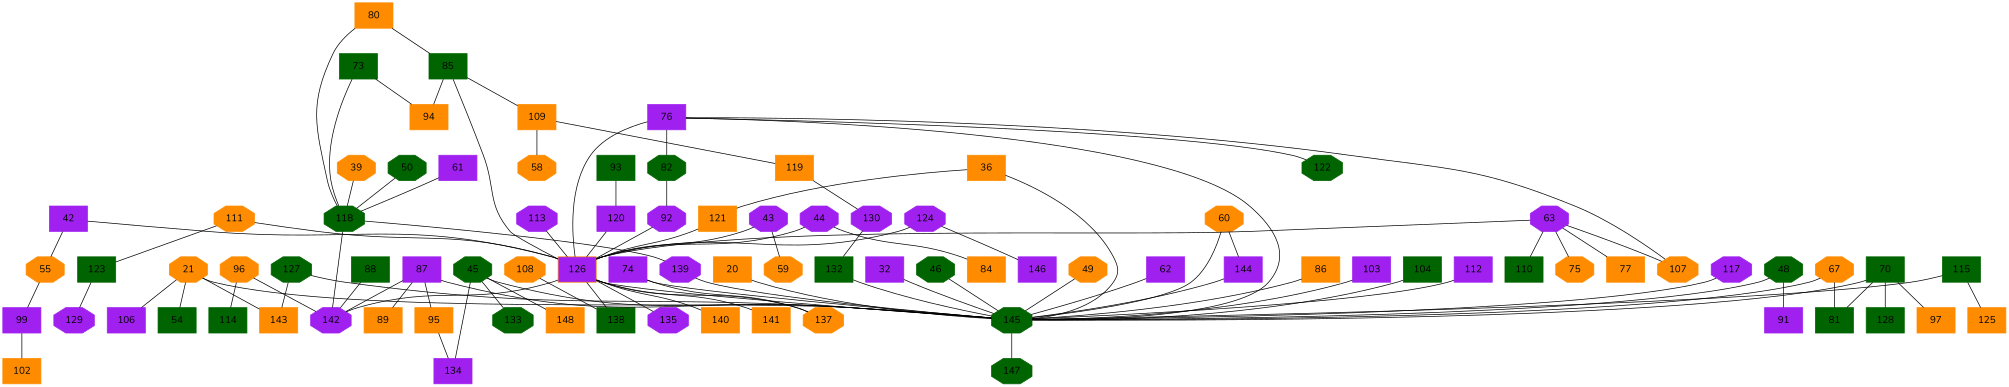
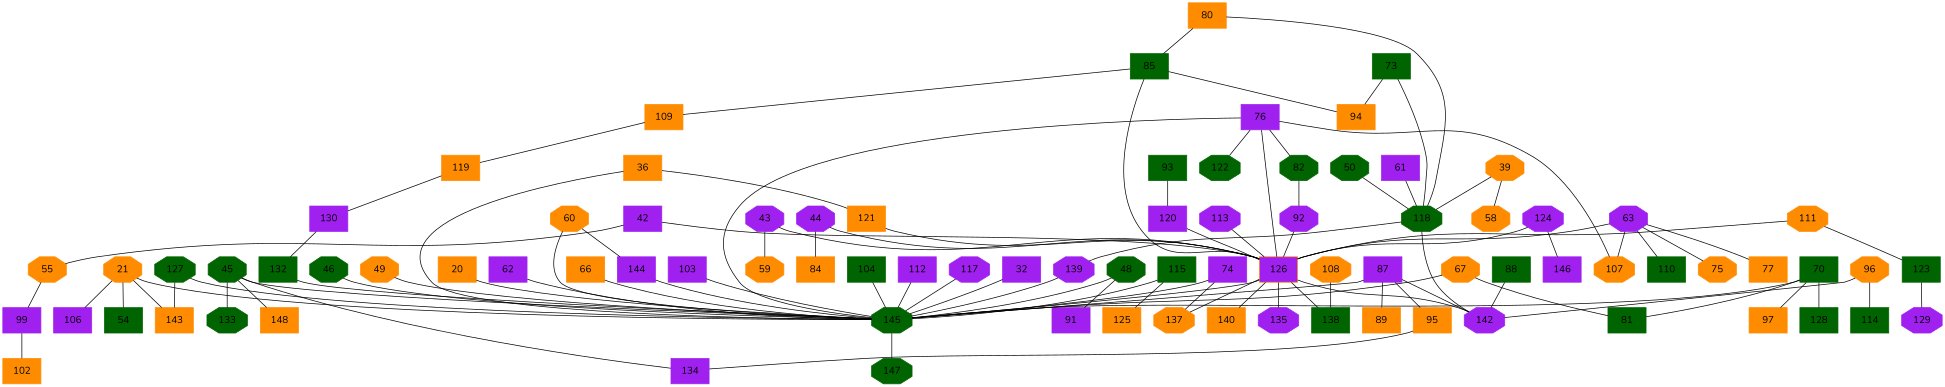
(537, 143) -> (1498, 193)
(871, 219) -> (329, 219)
(1321, 270) -> (586, 270)
(771, 320) -> none
